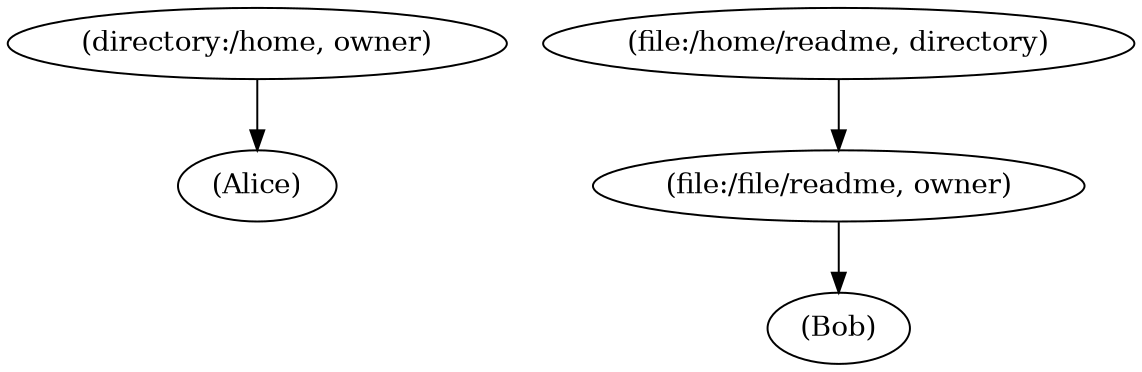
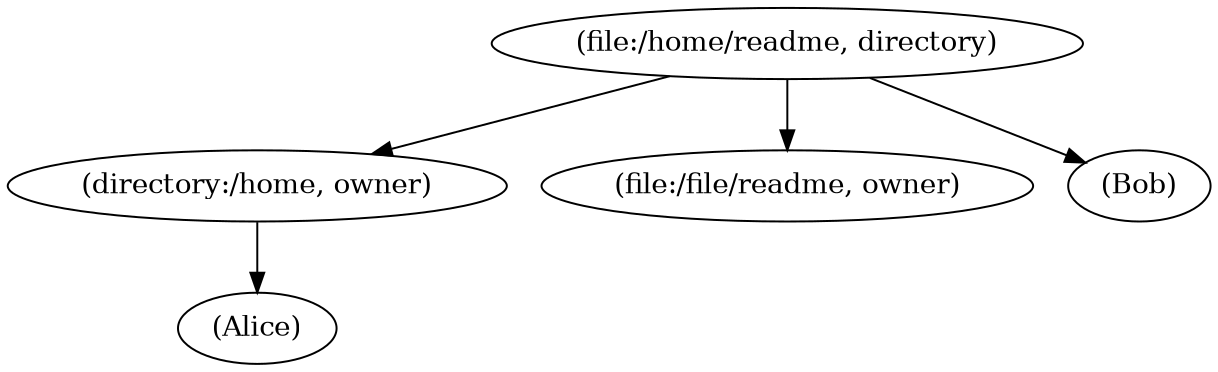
none -> (531, 113)
(839, 247) -> (968, 117)
